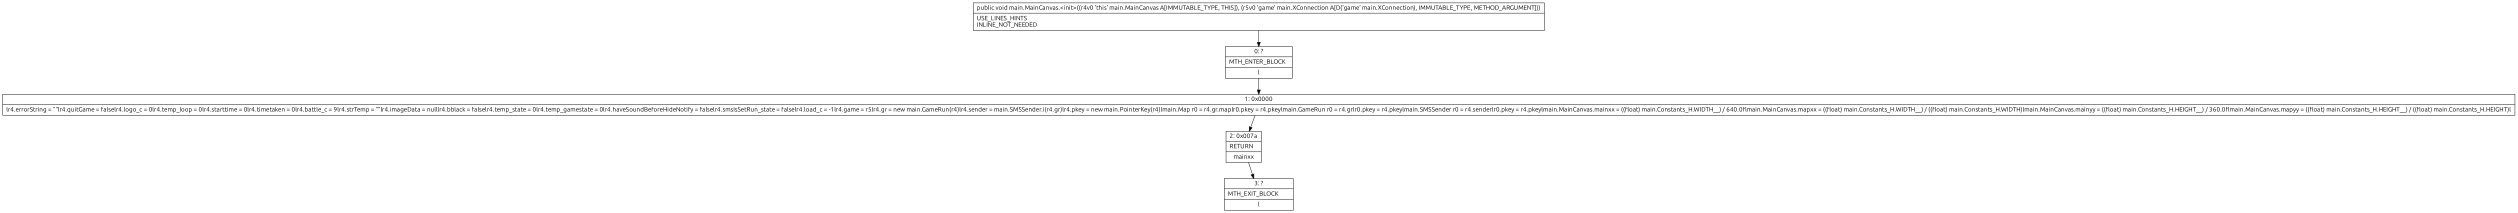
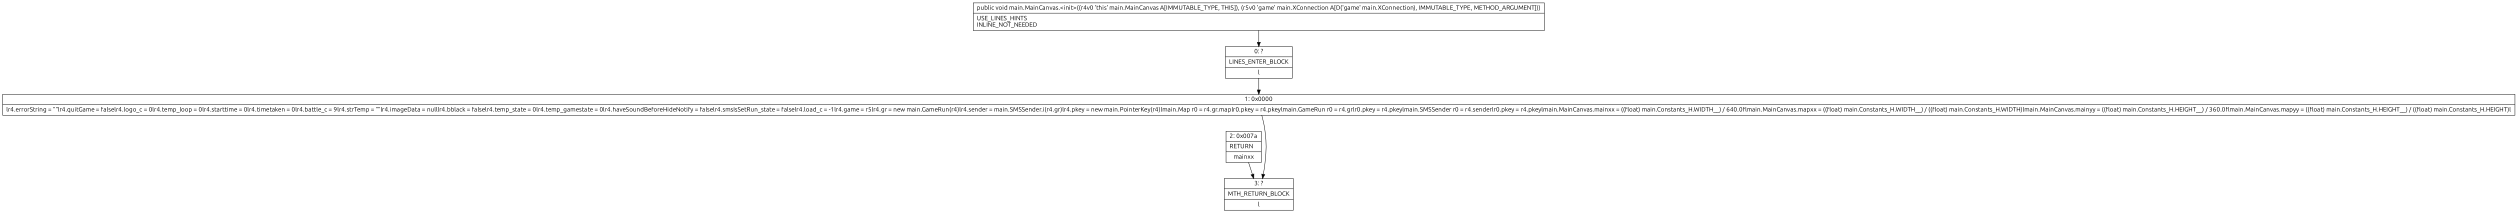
(1257, 62) -> (1259, 62)
(1253, 121) -> (1266, 145)
(1253, 194) -> (1259, 194)
